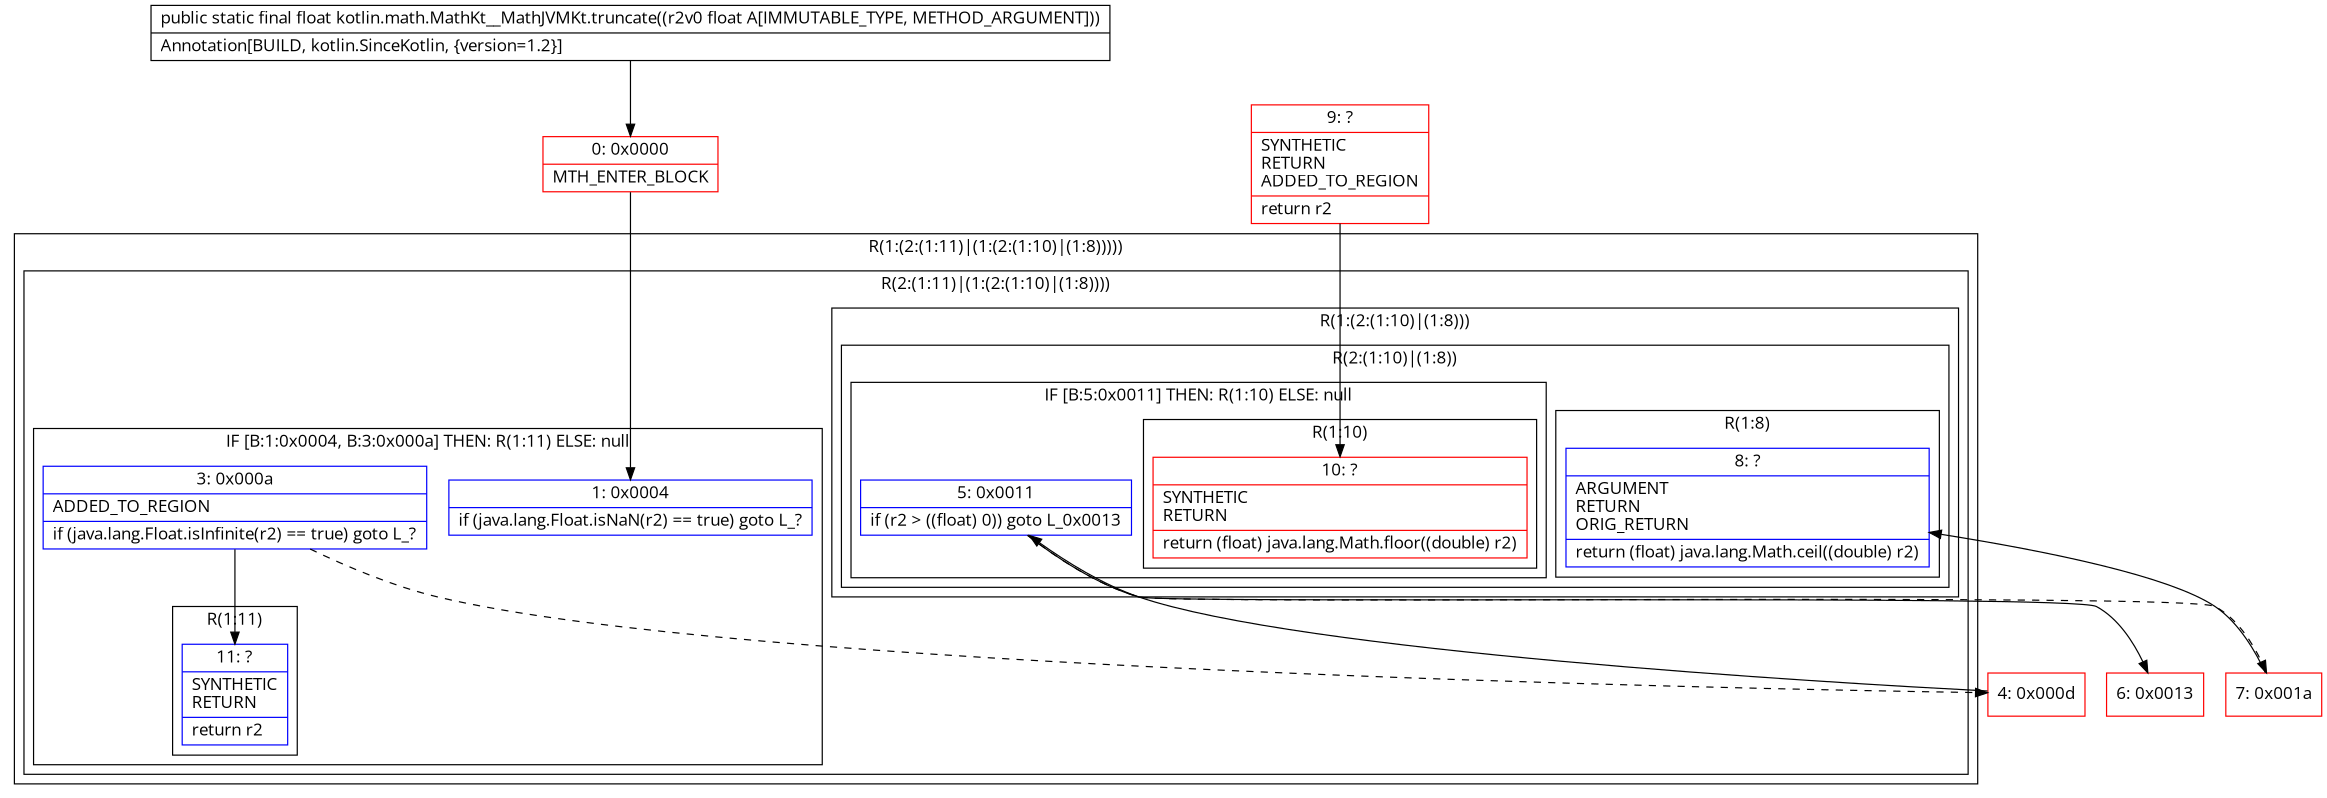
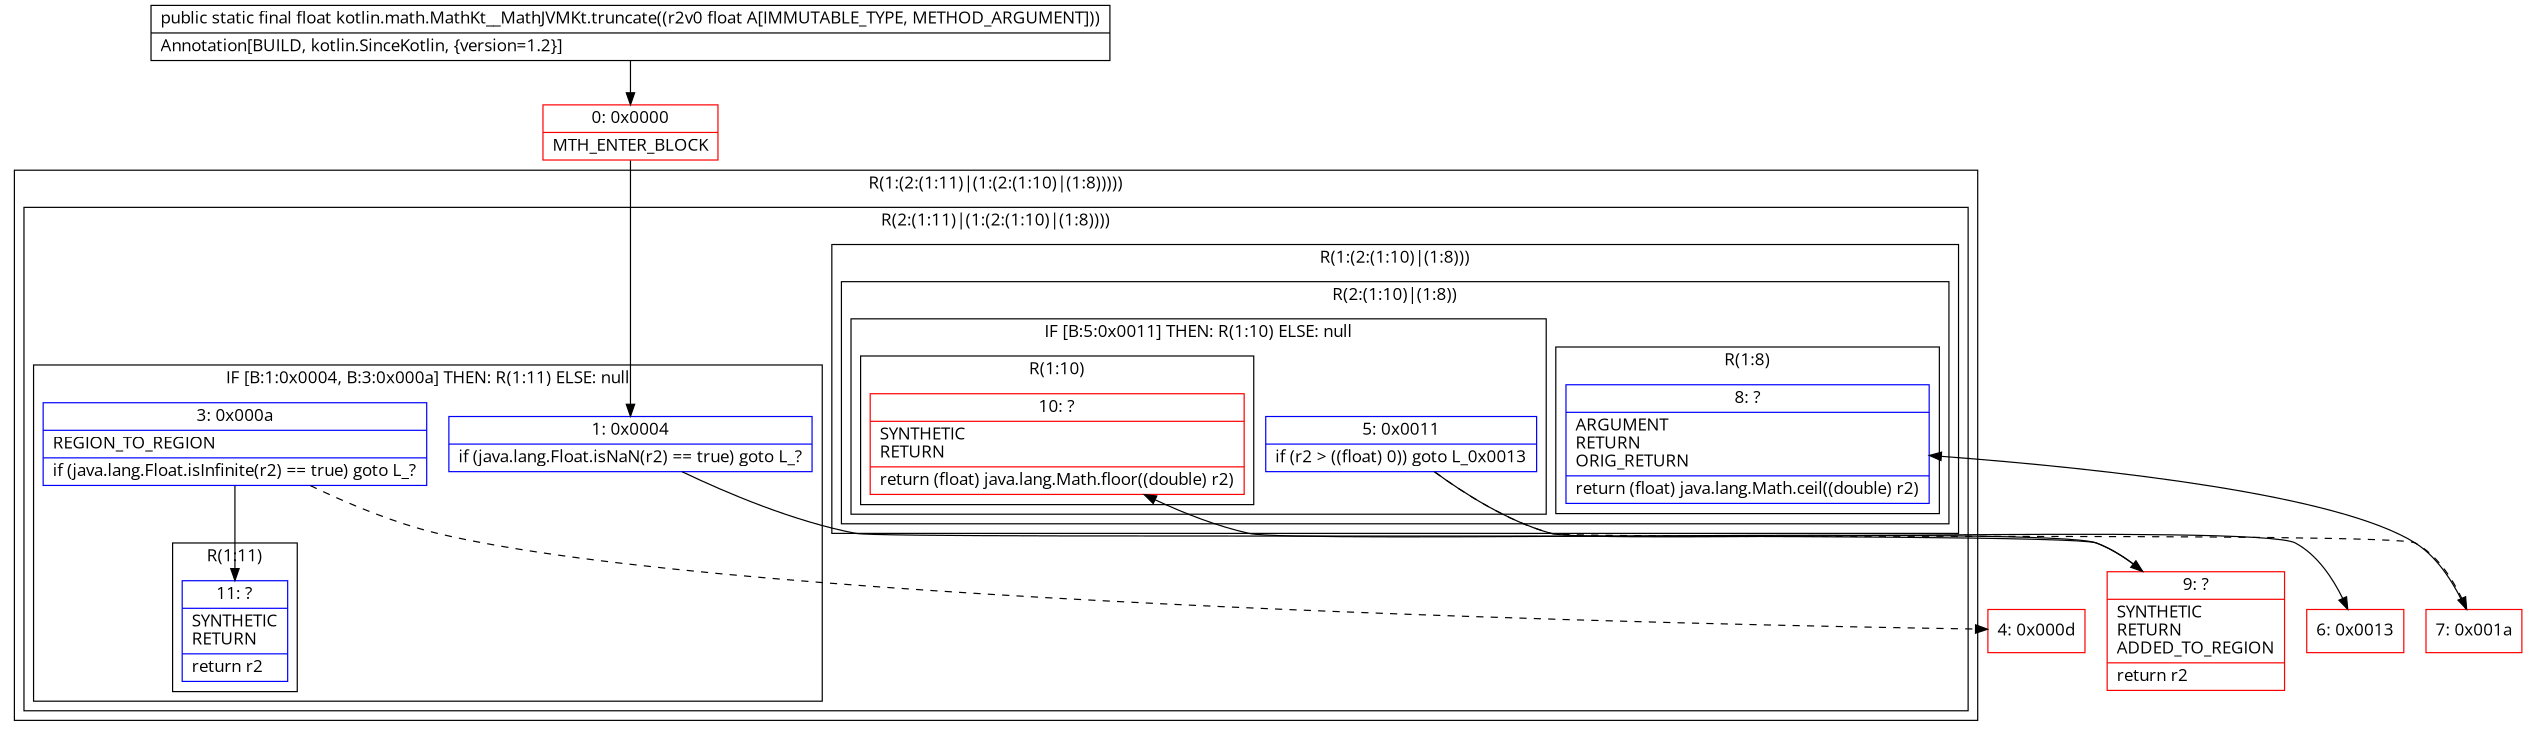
(132, 507) -> (134, 443)
none -> (1405, 536)
(1504, 656) -> none
